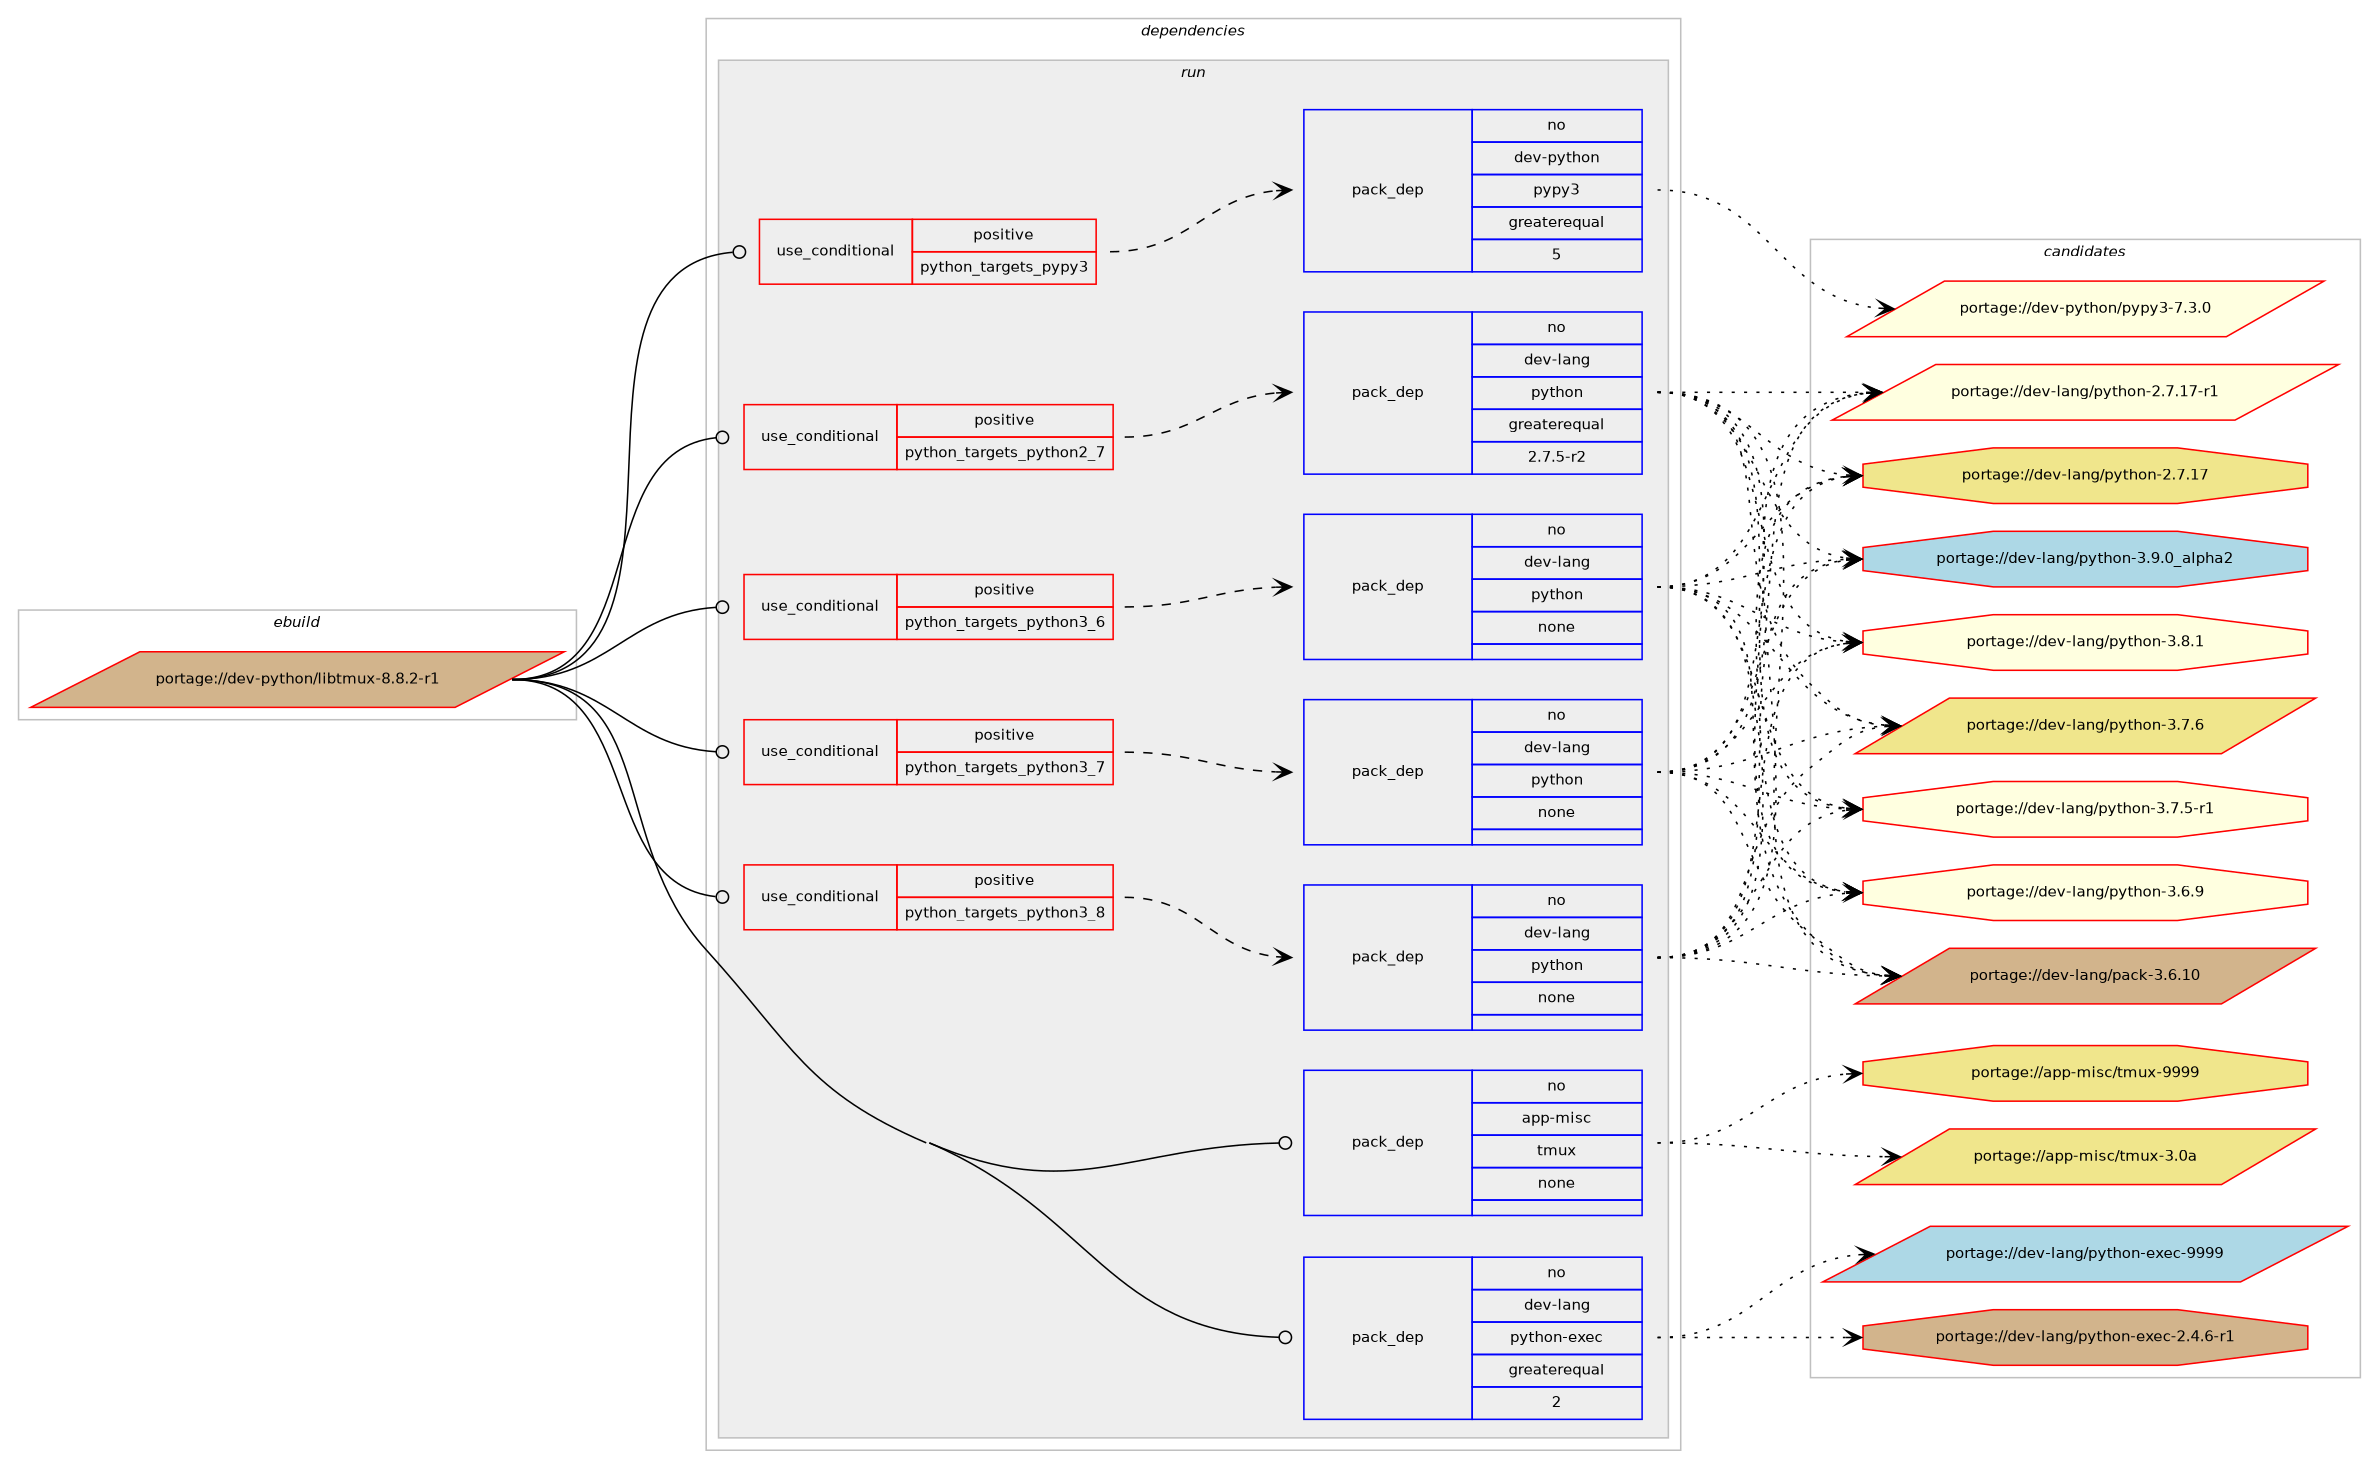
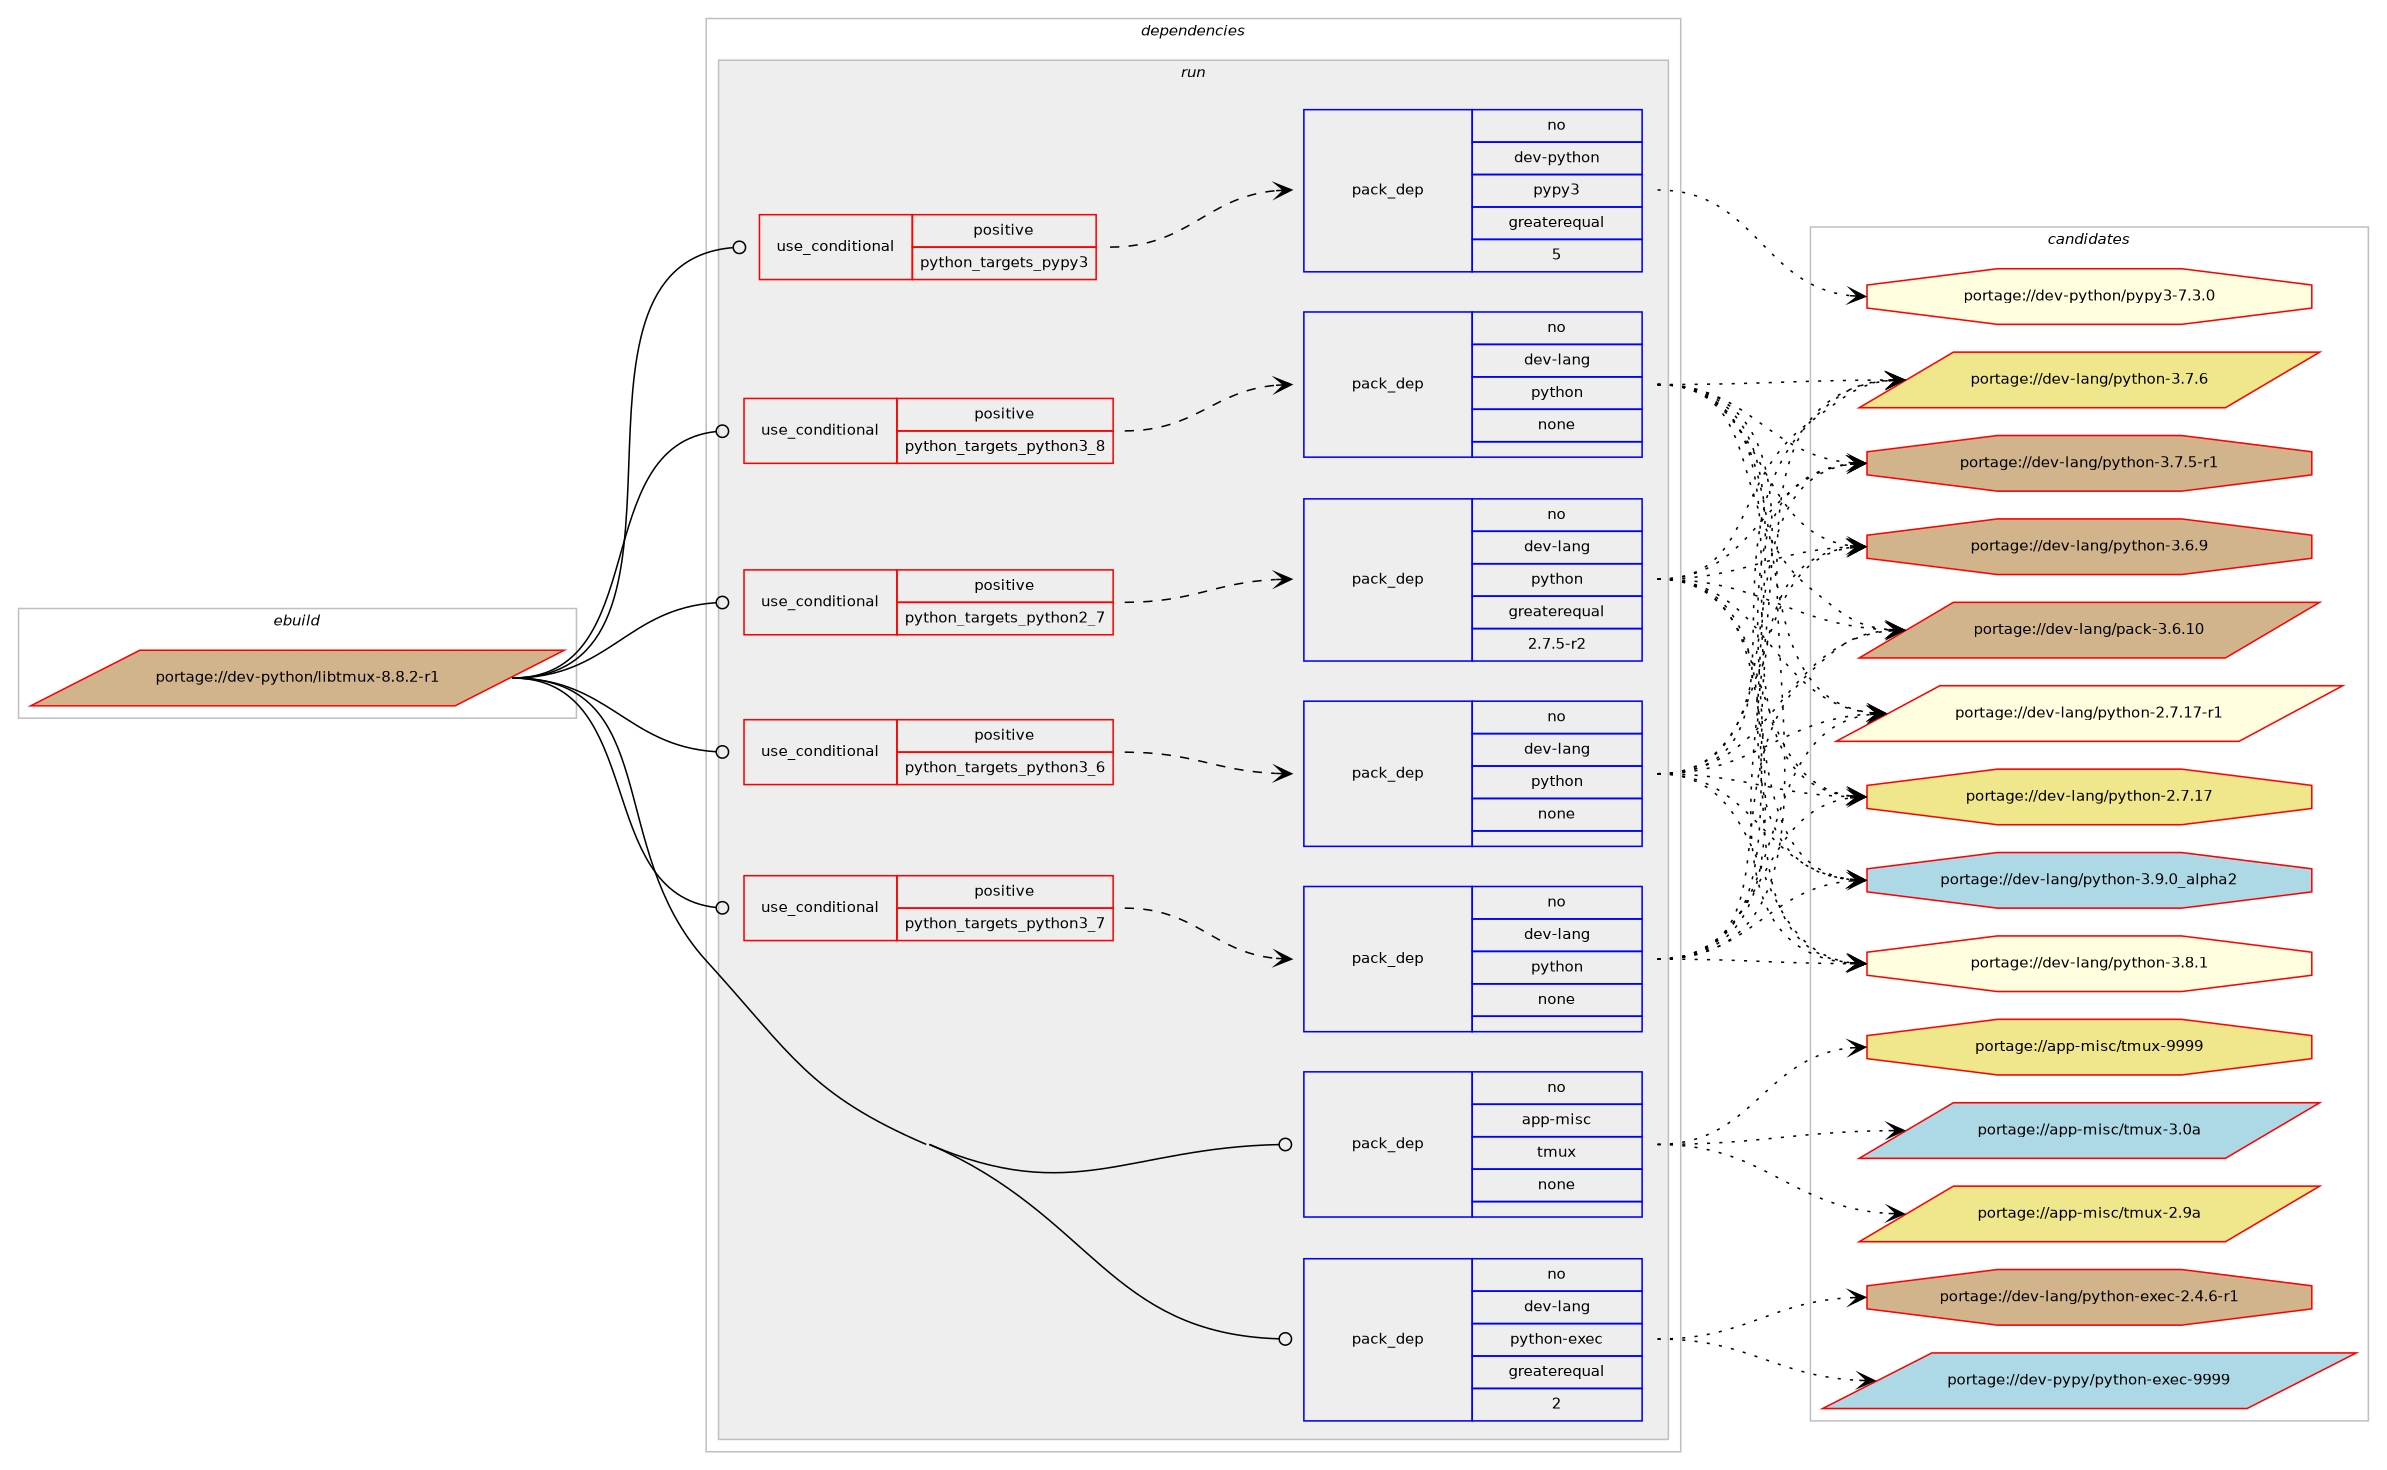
(2085, 309) -> (2089, 297)
(2085, 809) -> (2089, 463)
(2085, 893) -> (2089, 547)
(2085, 1157) -> (2089, 1131)
none -> (2089, 1214)
(2085, 1254) -> (2089, 1381)
